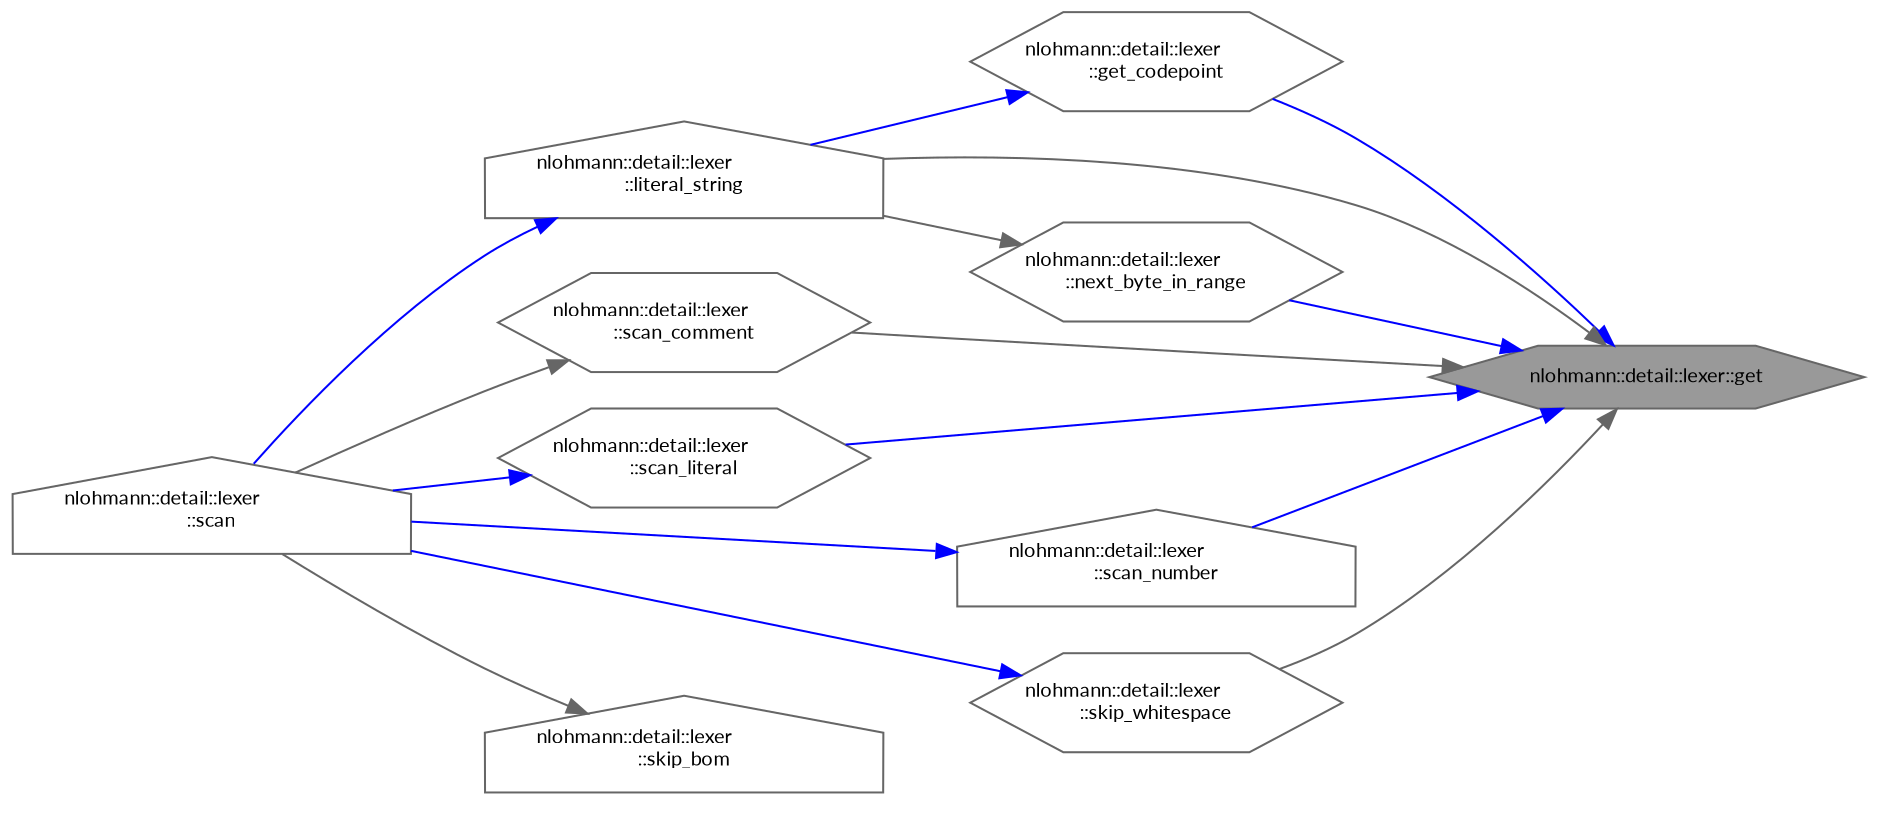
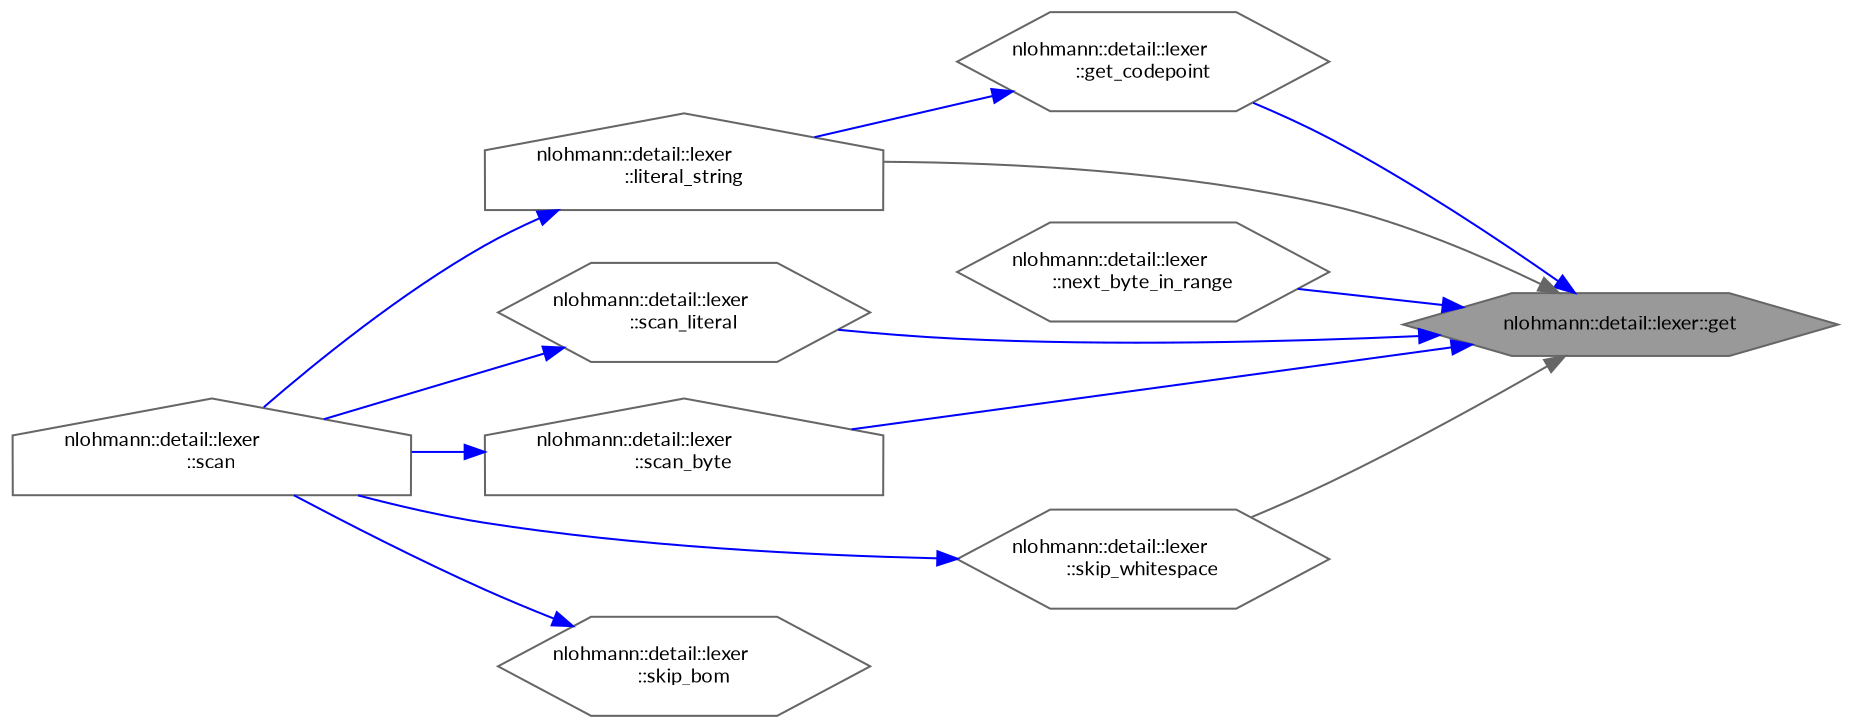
(942, 228) -> none
(684, 323) -> none
(1156, 563) -> (684, 452)
(422, 636) -> (422, 560)
(684, 749) -> (684, 666)
